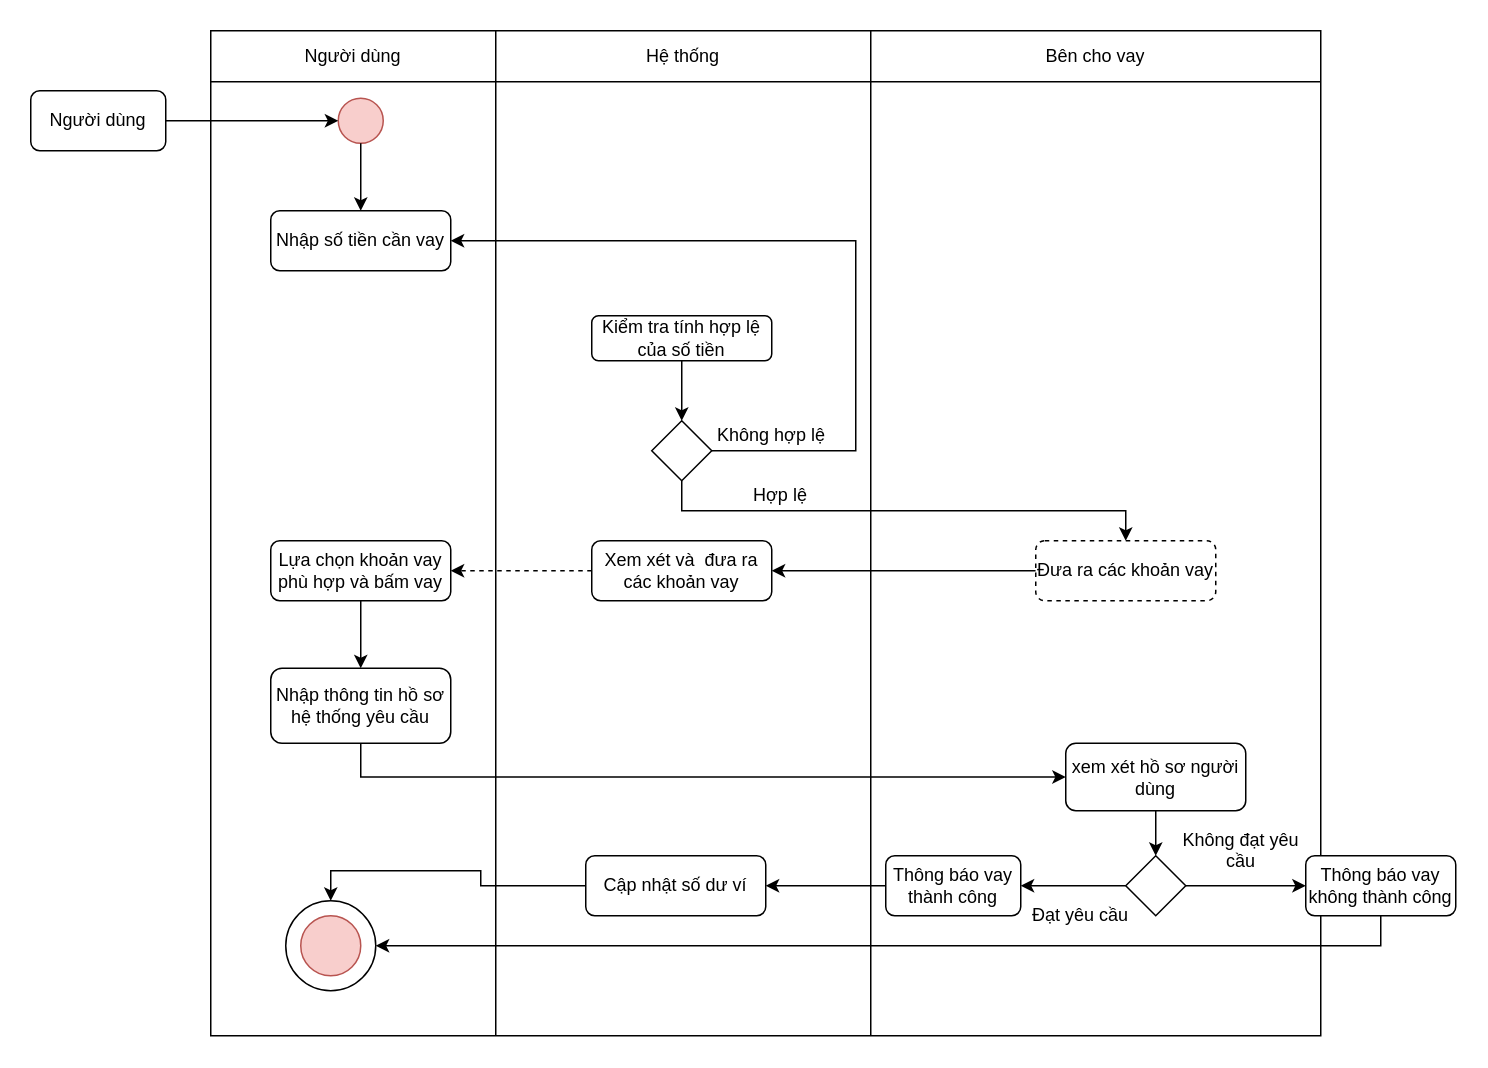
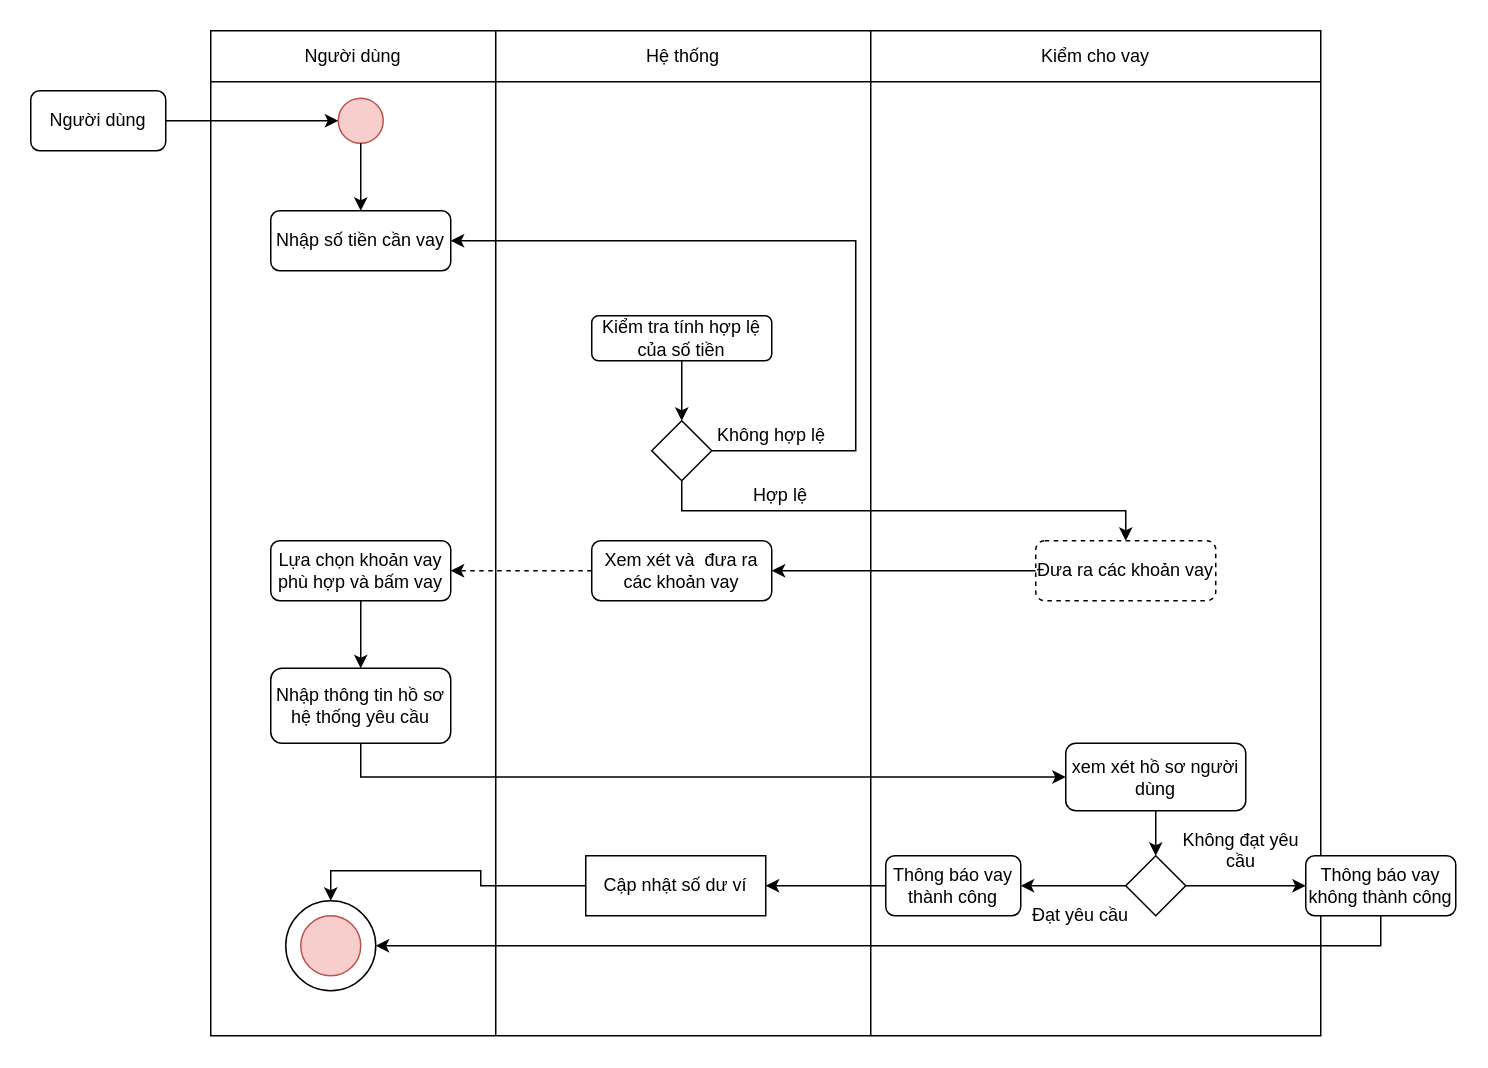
(1096, 56) -> (1096, 56)
(676, 886) -> (676, 886)
